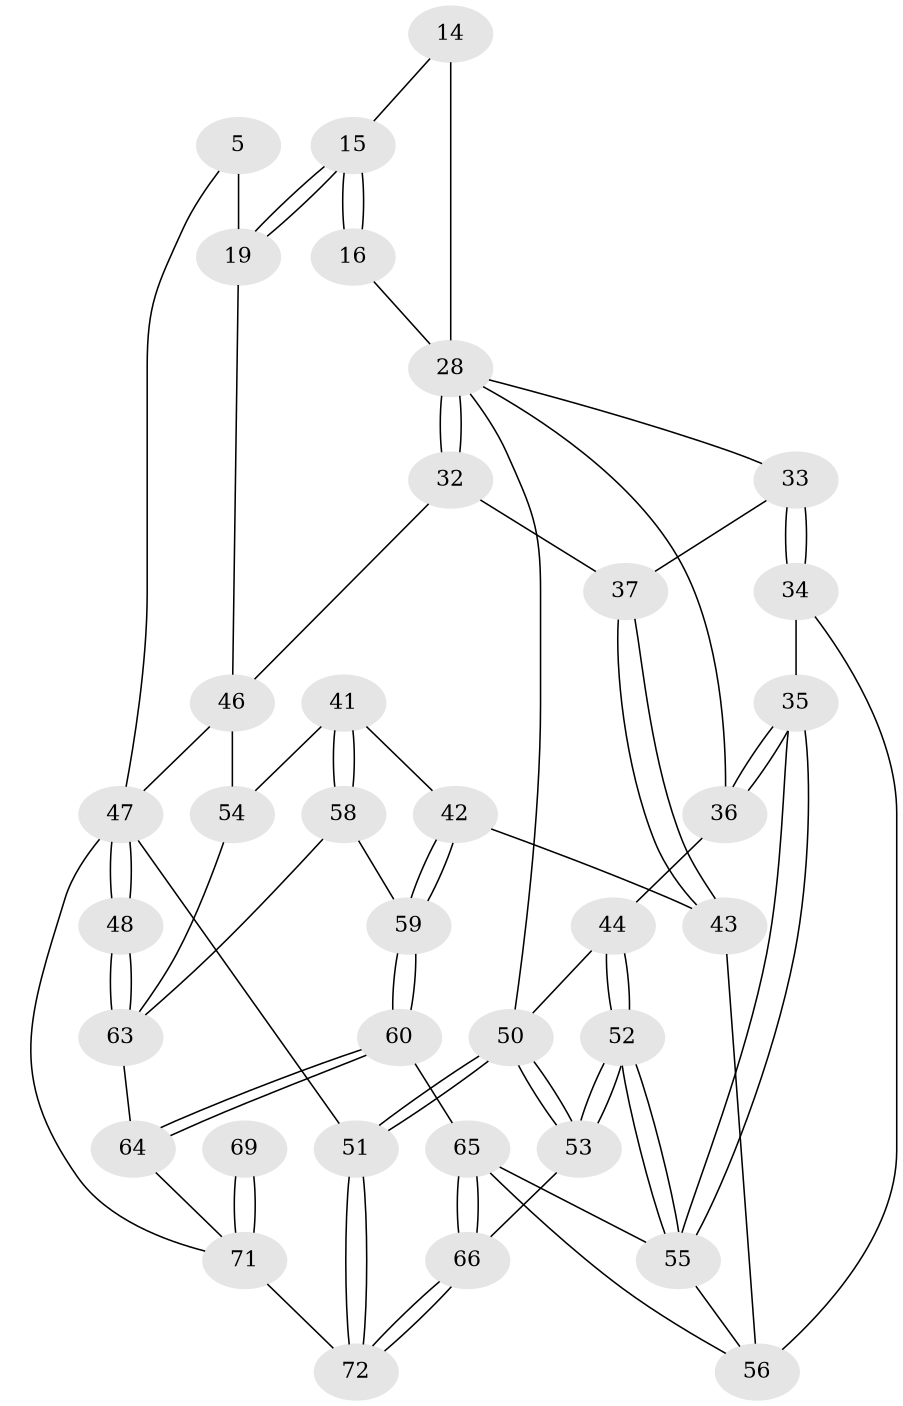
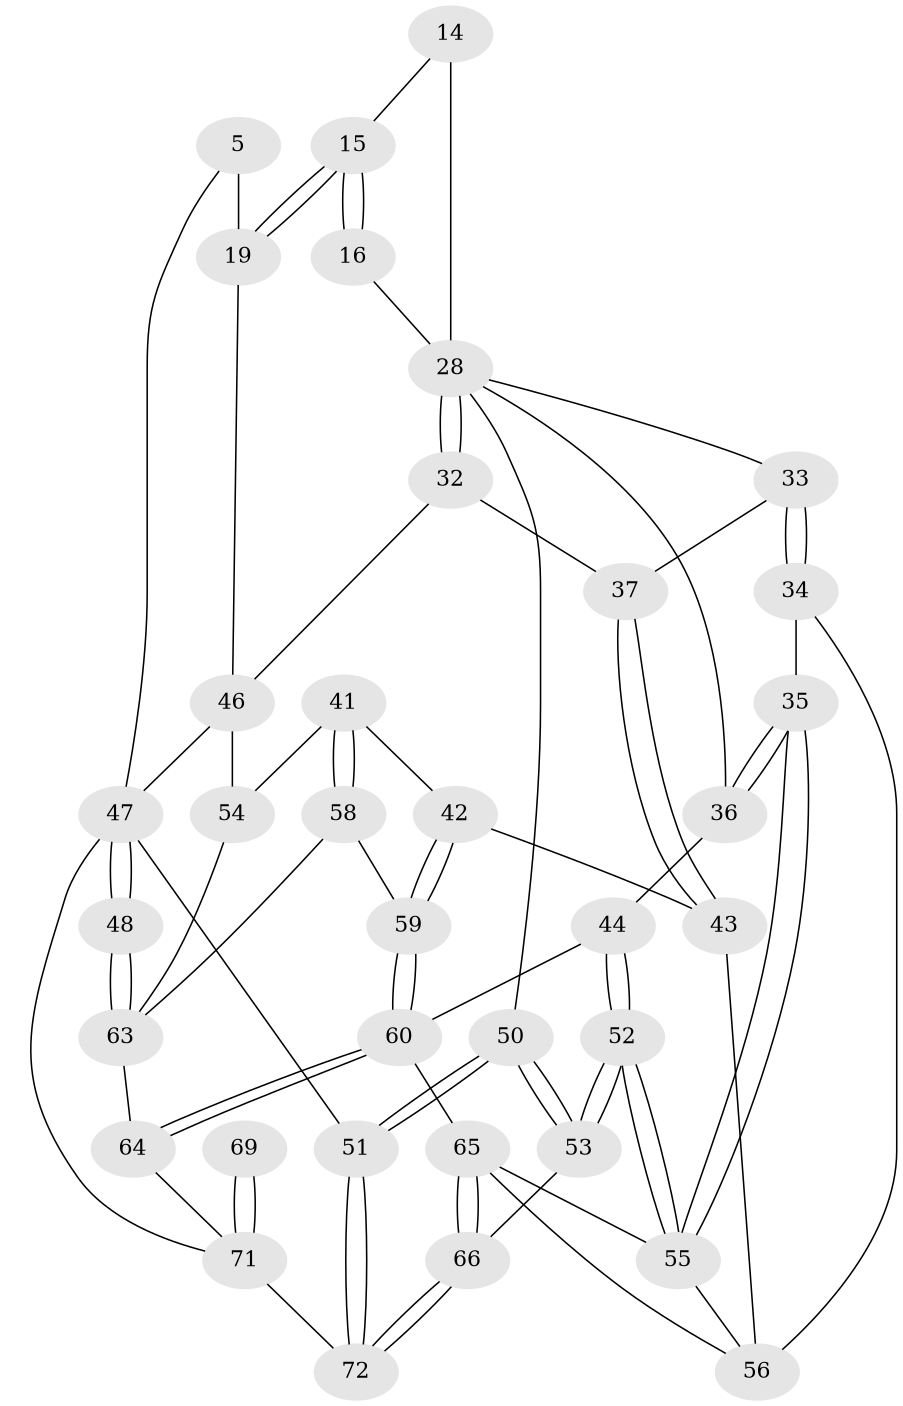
(562, 982) -> (507, 982)
